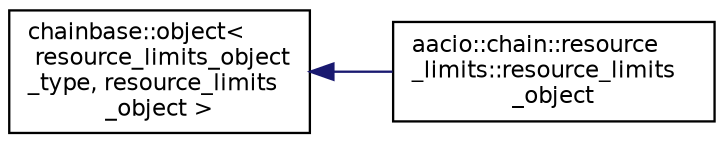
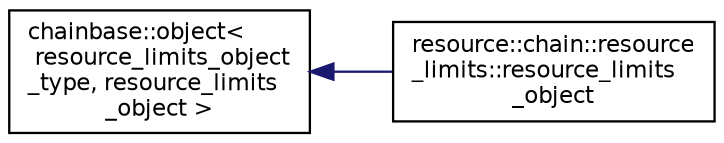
(554, 72) -> (554, 72)
